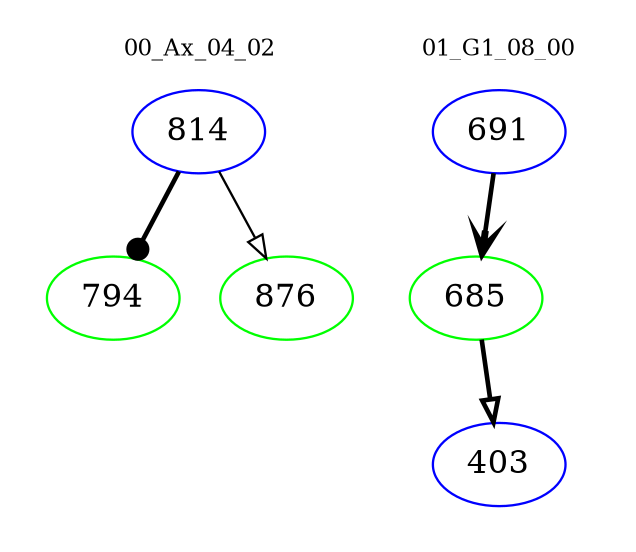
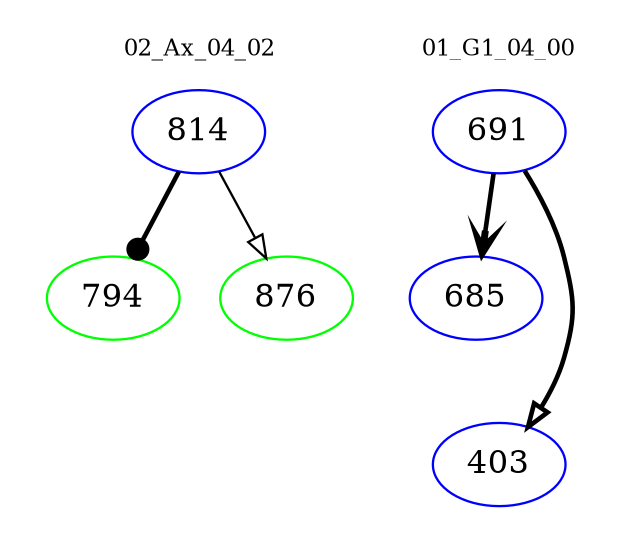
(200, 50) -> (200, 50)
(499, 50) -> (499, 50)
(476, 298) -> (476, 298)
(486, 369) -> (571, 287)
